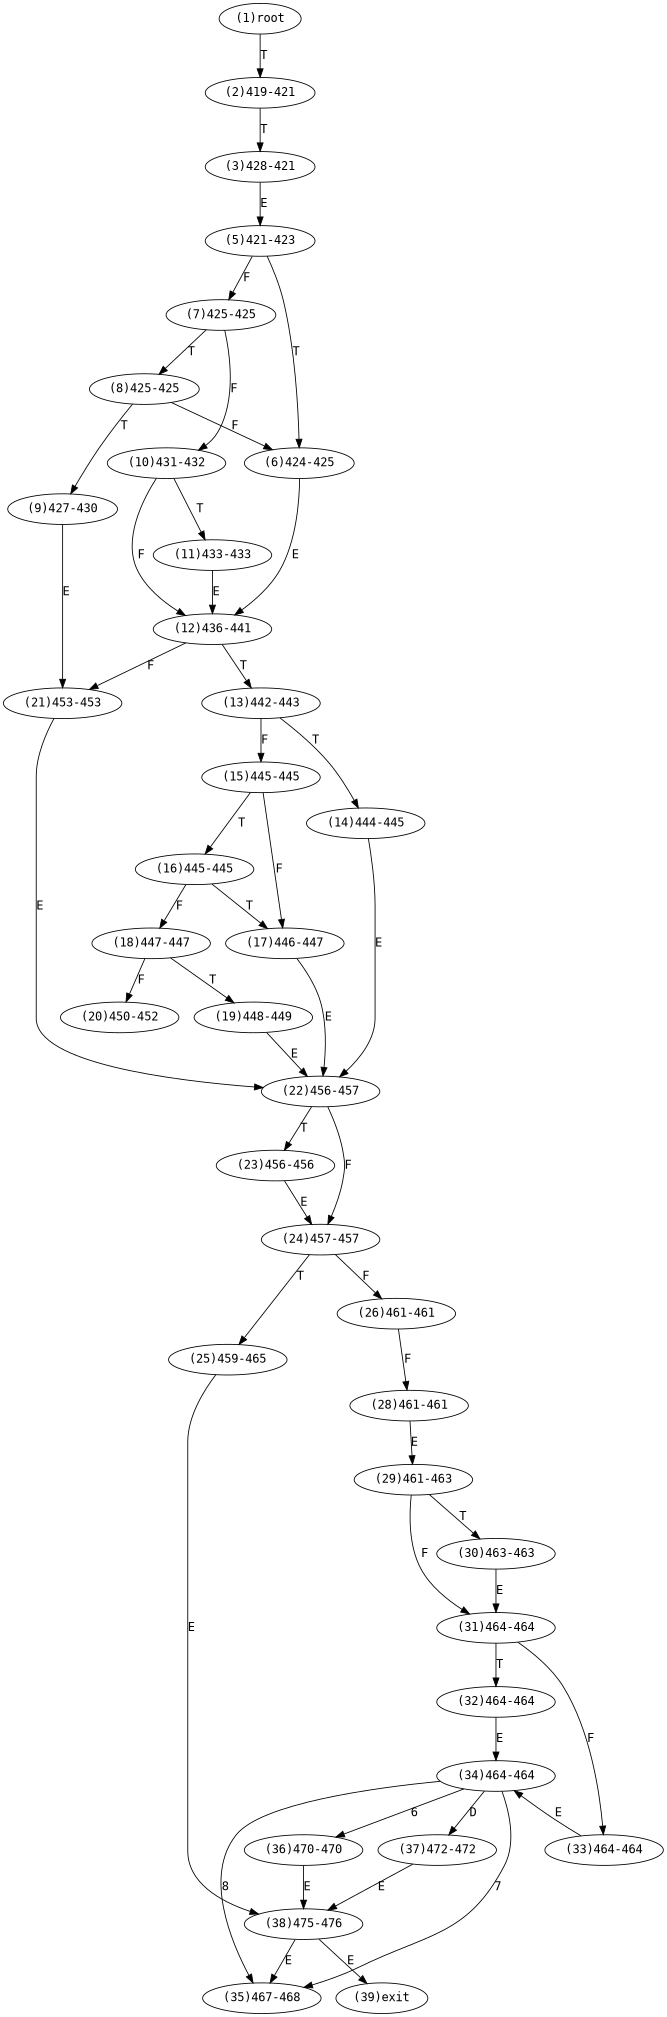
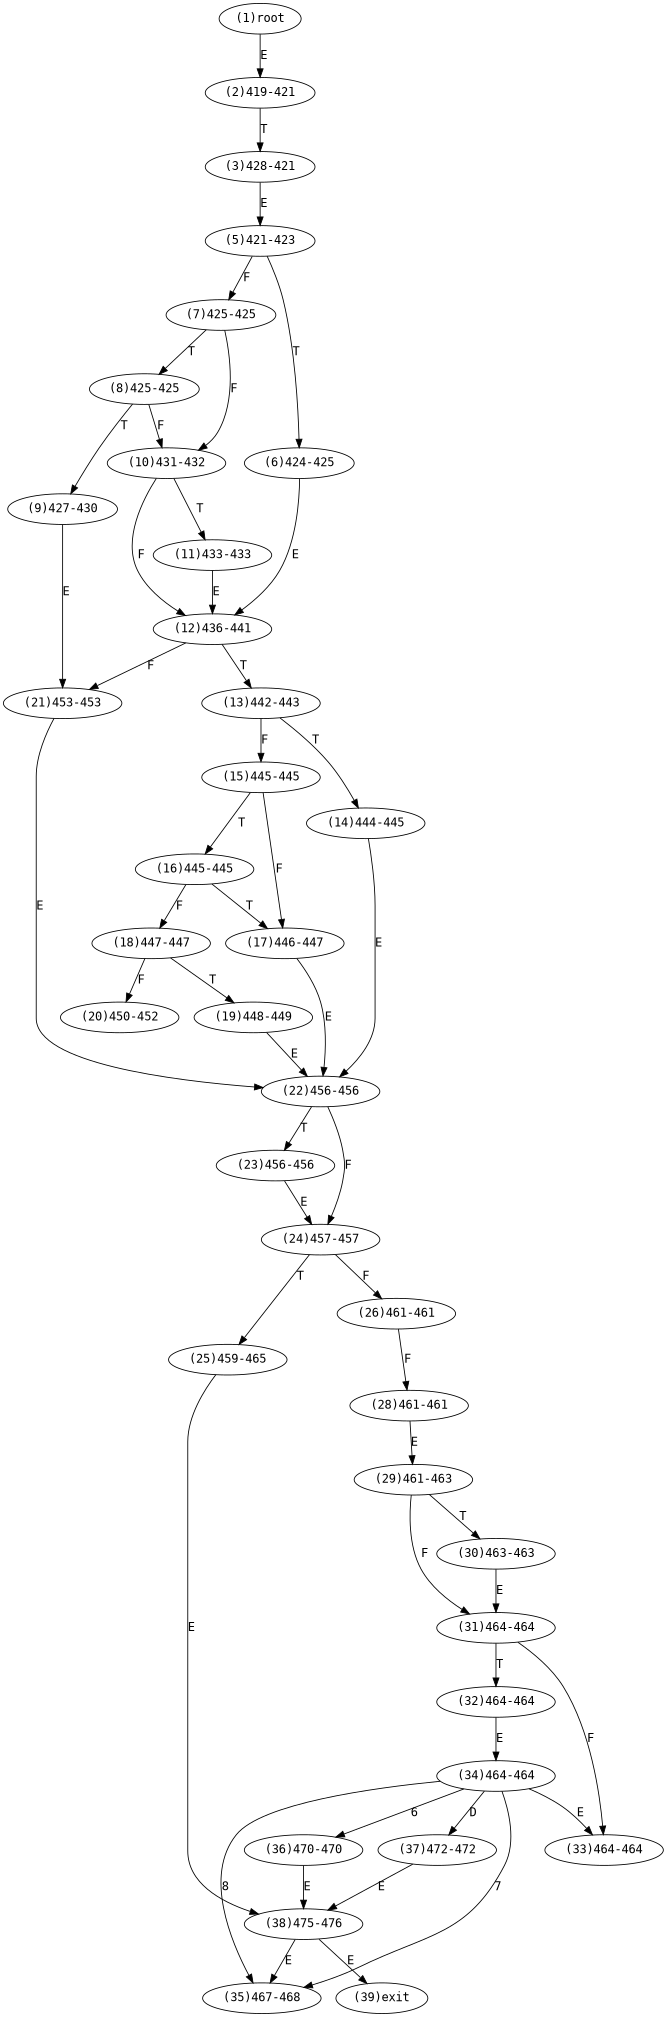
(264, 56) -> (264, 56)
(216, 423) -> (154, 422)
(321, 1091) -> (321, 1091)
(551, 1817) -> (560, 1805)
